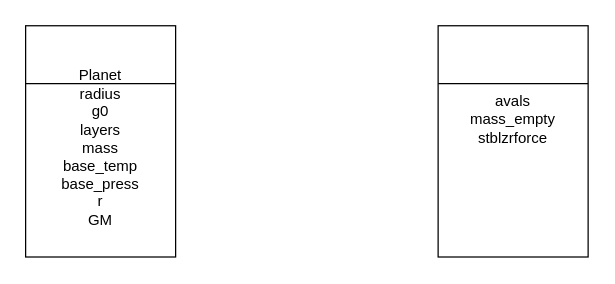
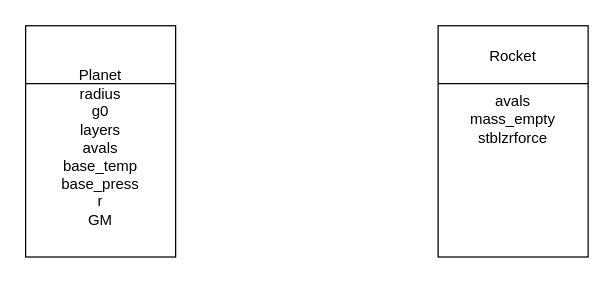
none -> (513, 57)
(101, 157) -> (101, 157)
